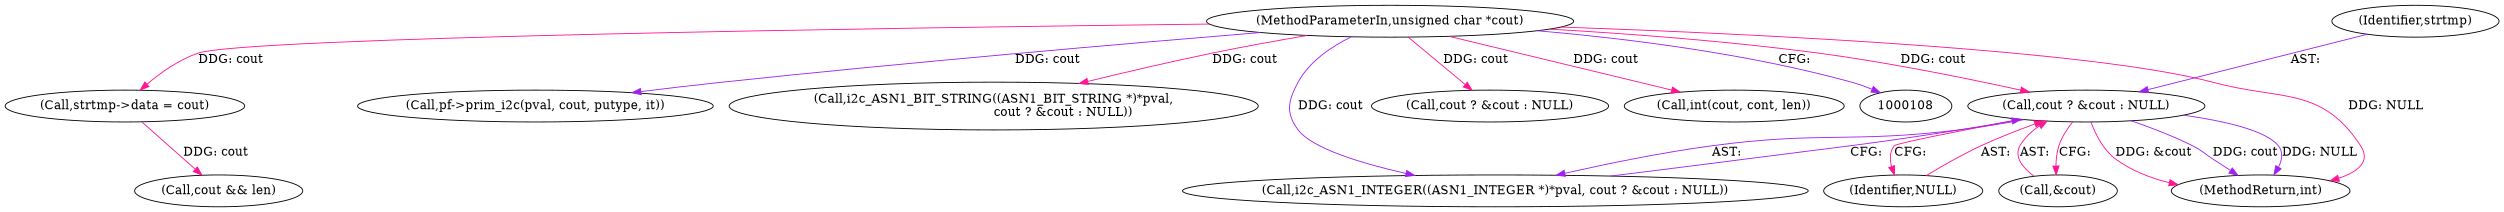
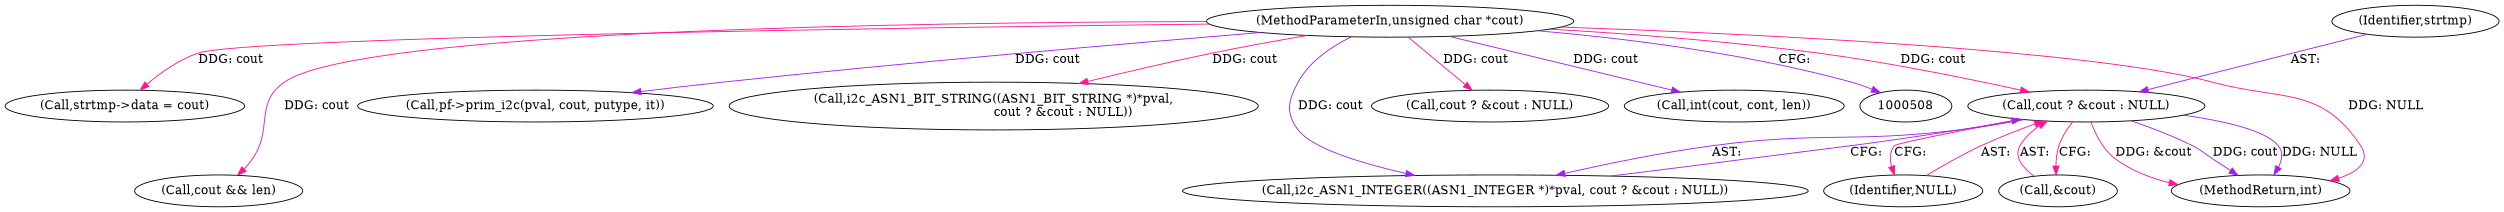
(1560, 63) -> (1560, 63)
(1906, 106) -> (1906, 106)
(169, 146) -> (514, 42)
